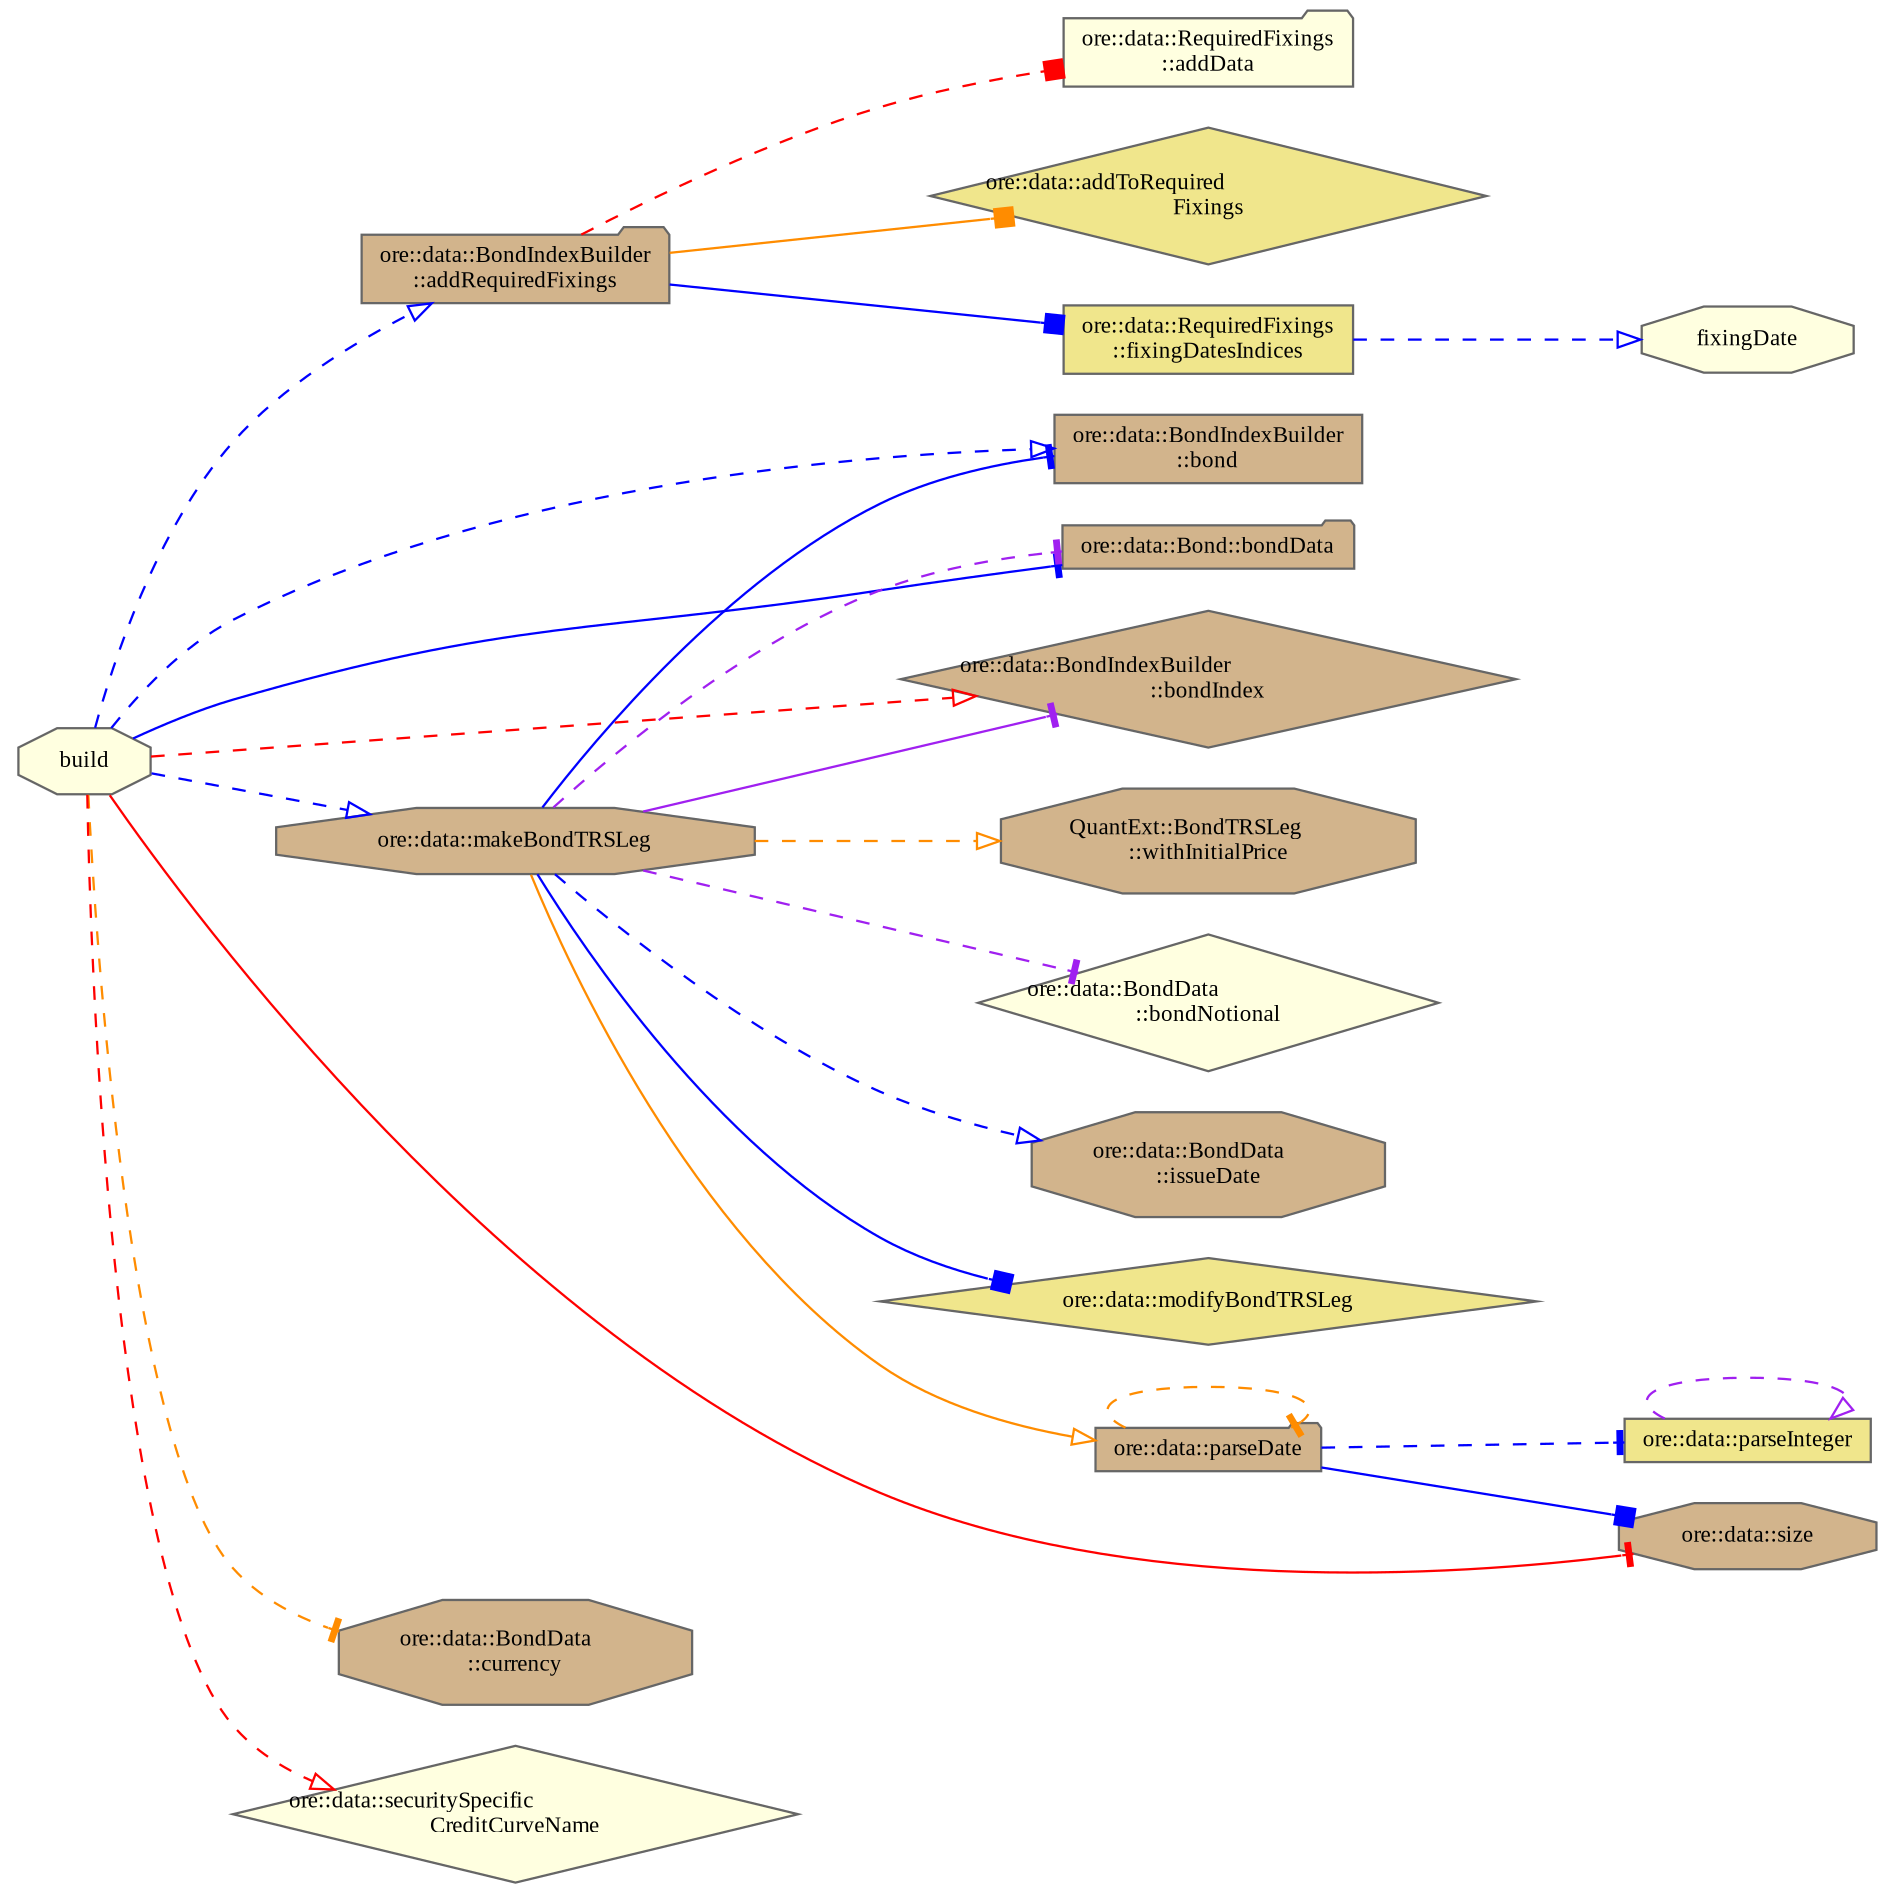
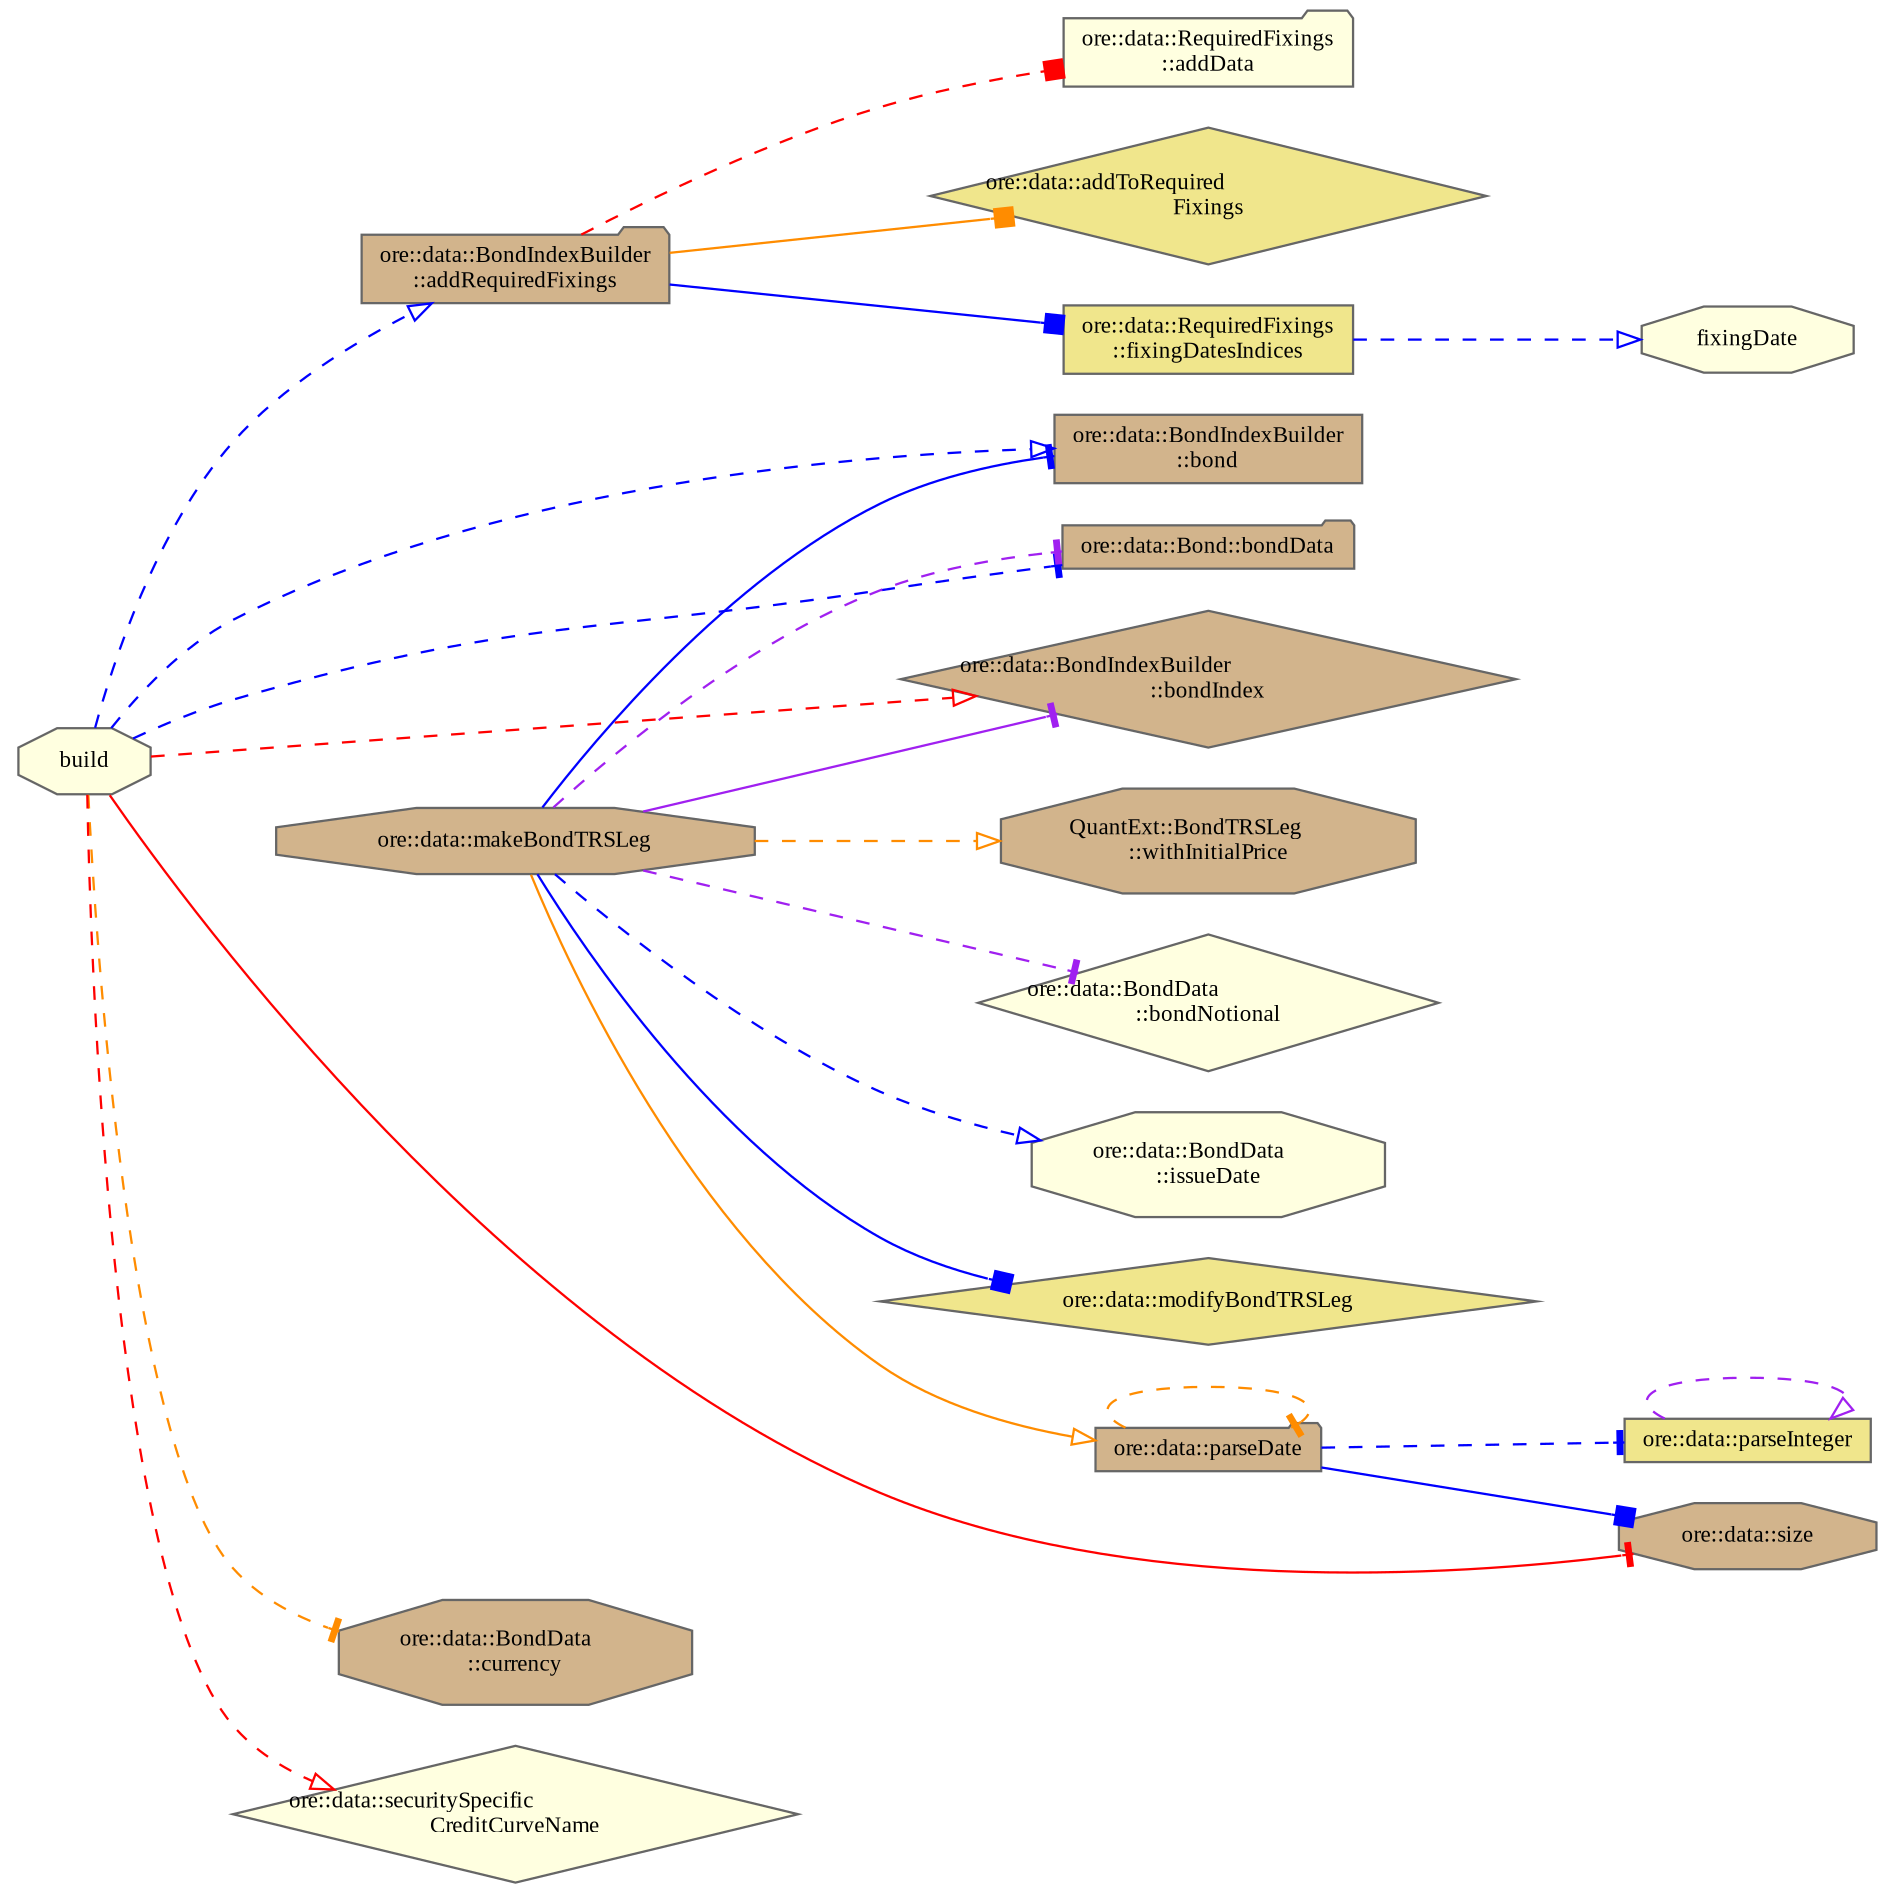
(586, 627) -> (586, 627)
(249, 792) -> none
(1208, 1165) -> (1208, 1165)
